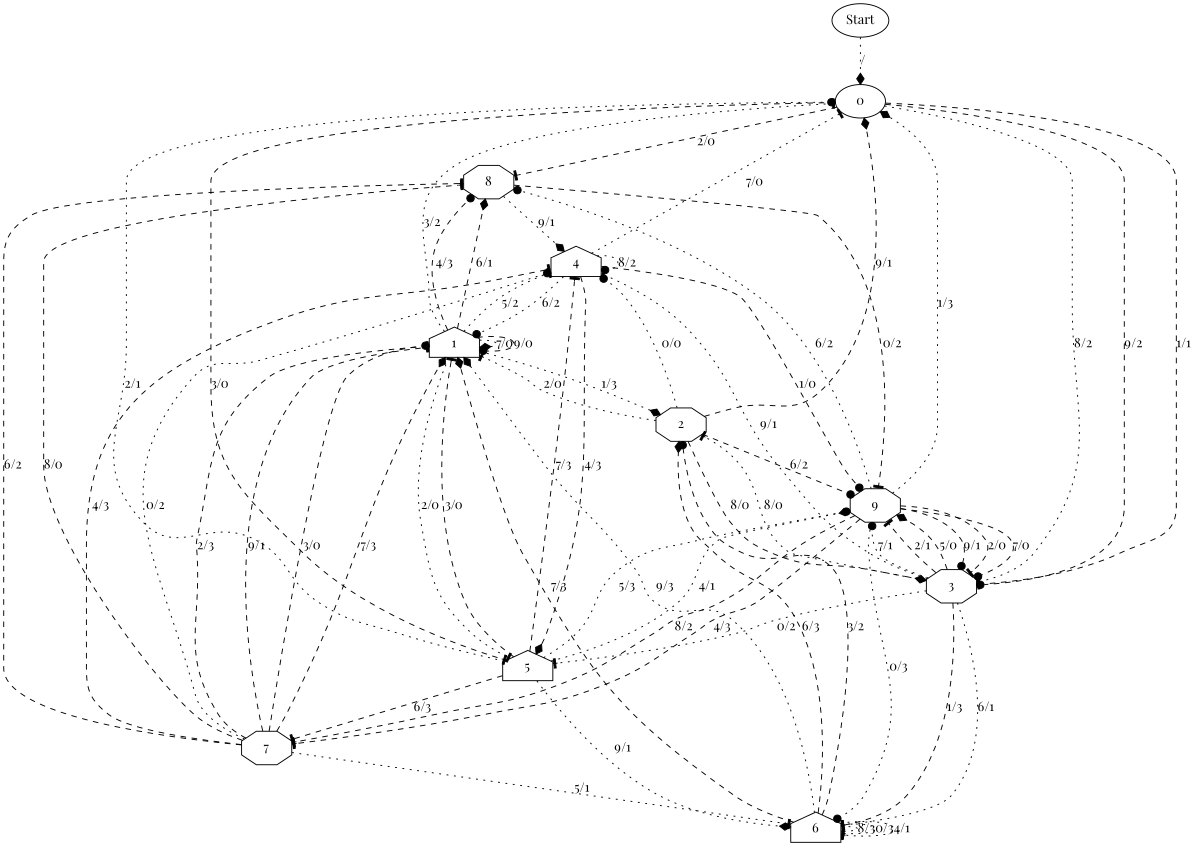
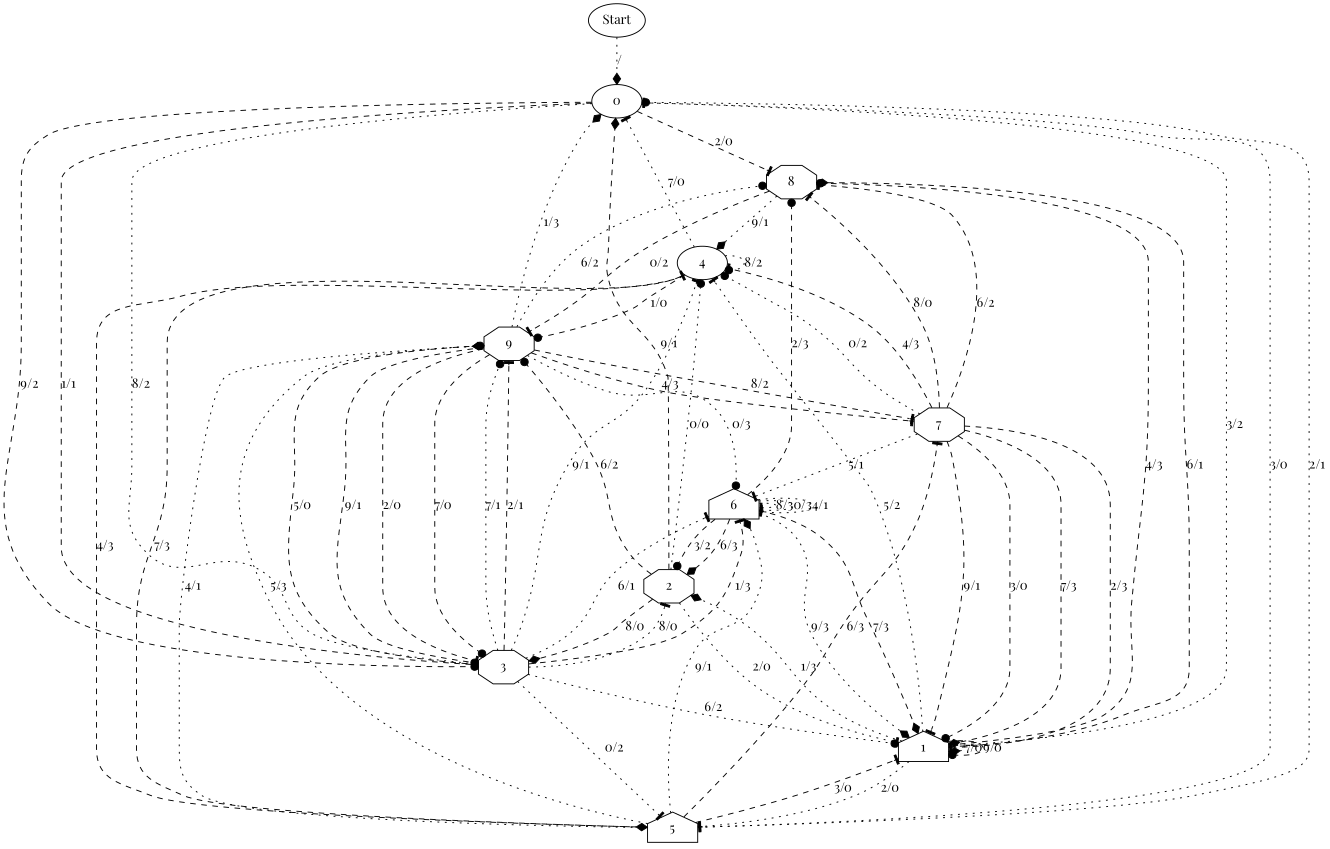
(214, 179) -> (1270, 428)
(576, 263) -> (702, 263)
(525, 309) -> (708, 715)
none -> (792, 358)
